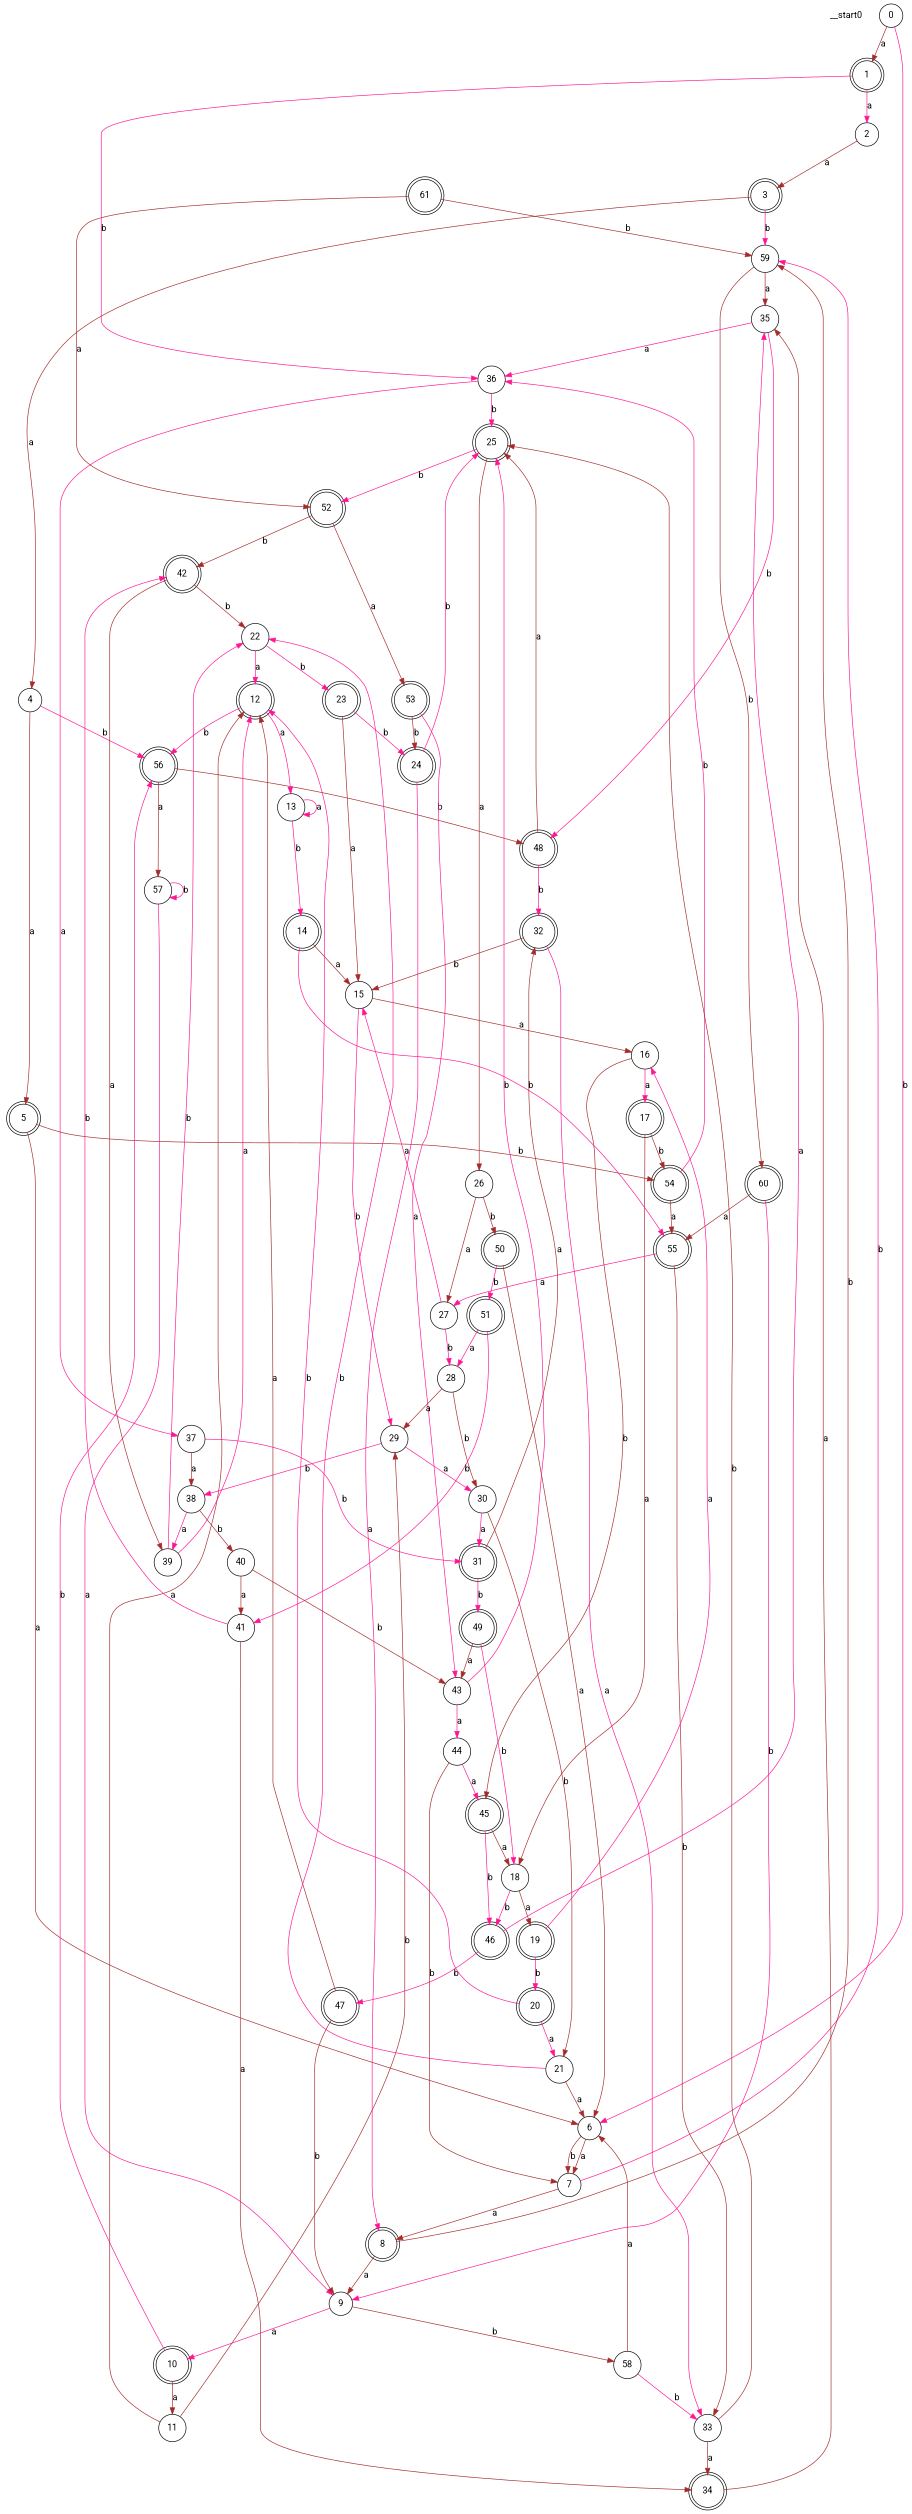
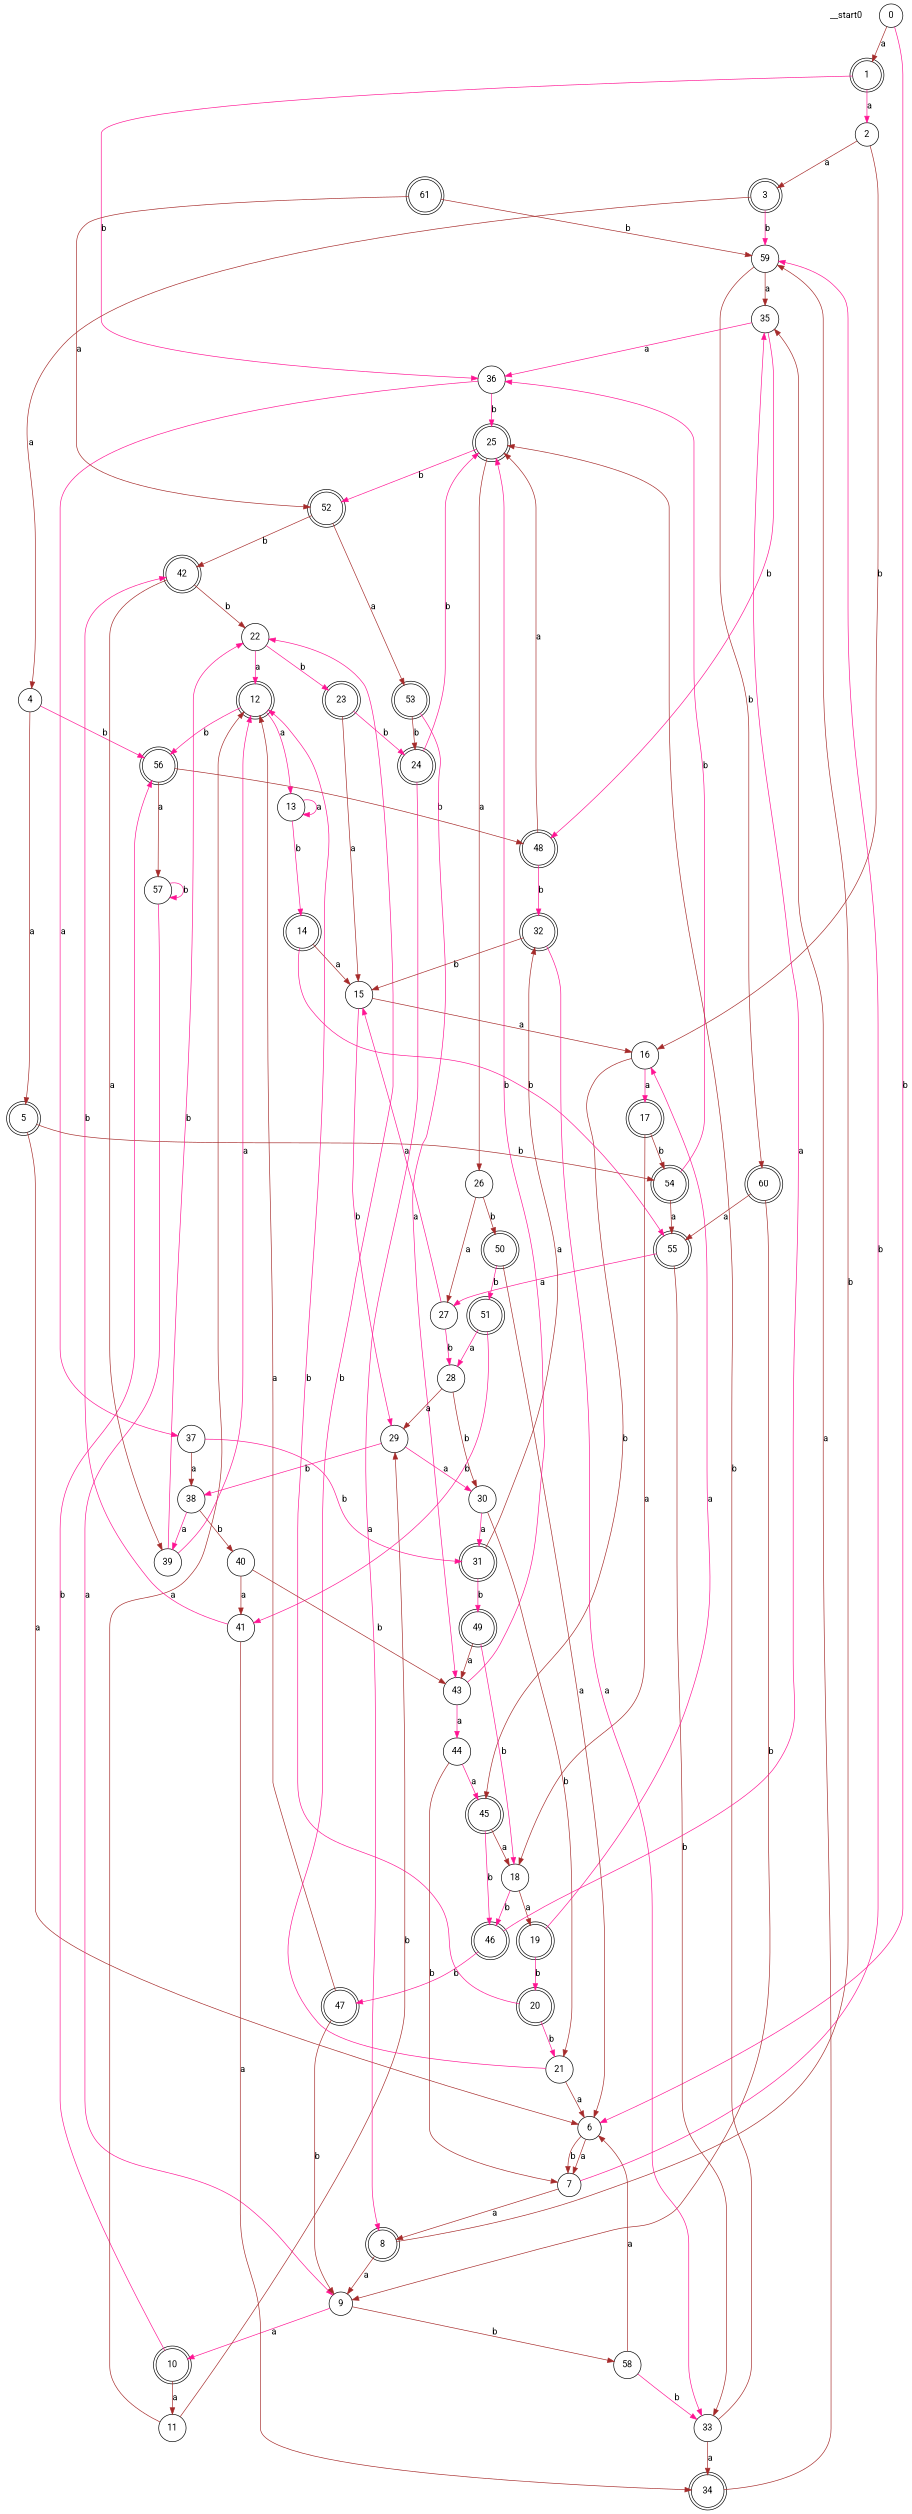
none -> (877, 644)
(769, 1882) -> (769, 1882)
(552, 2039) -> (552, 2039)
